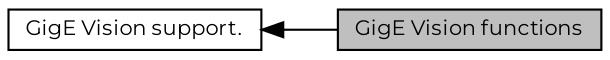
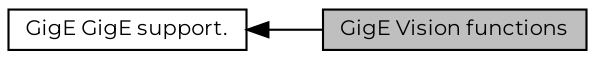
(135, 30) -> (128, 30)
